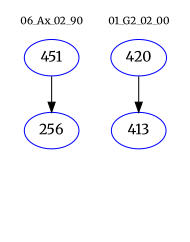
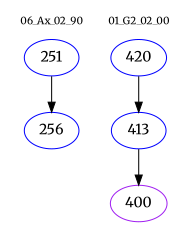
(52, 58) -> (52, 58)
none -> (139, 204)
